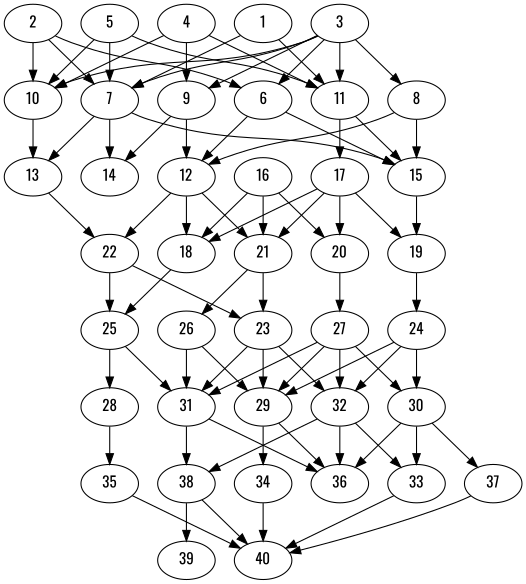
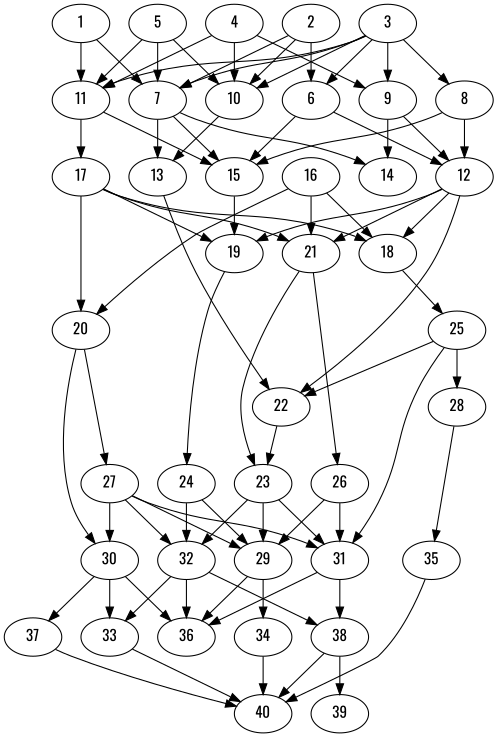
none -> (359, 213)
(110, 287) -> (374, 366)
(417, 363) -> (64, 444)
